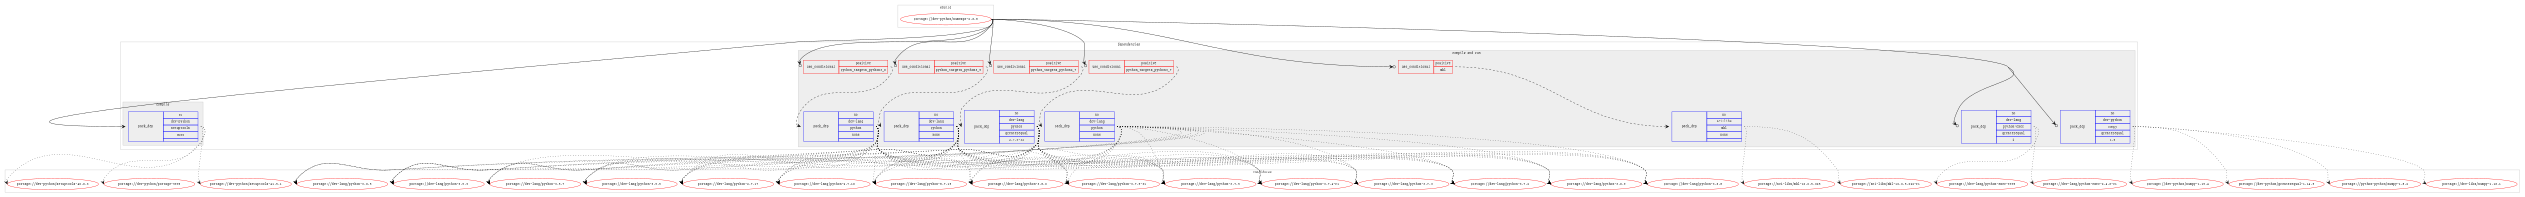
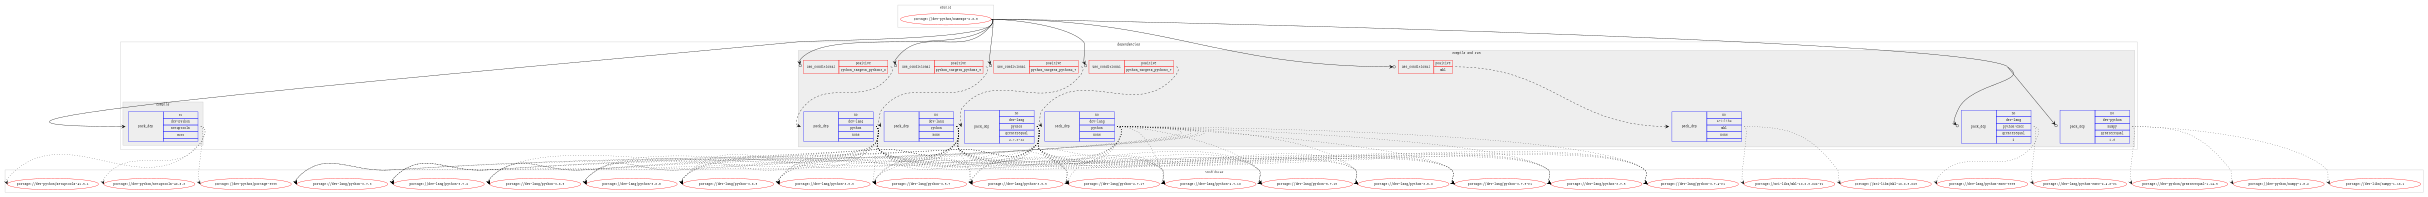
(2178, 184) -> none
(2375, 184) -> (2279, 184)
